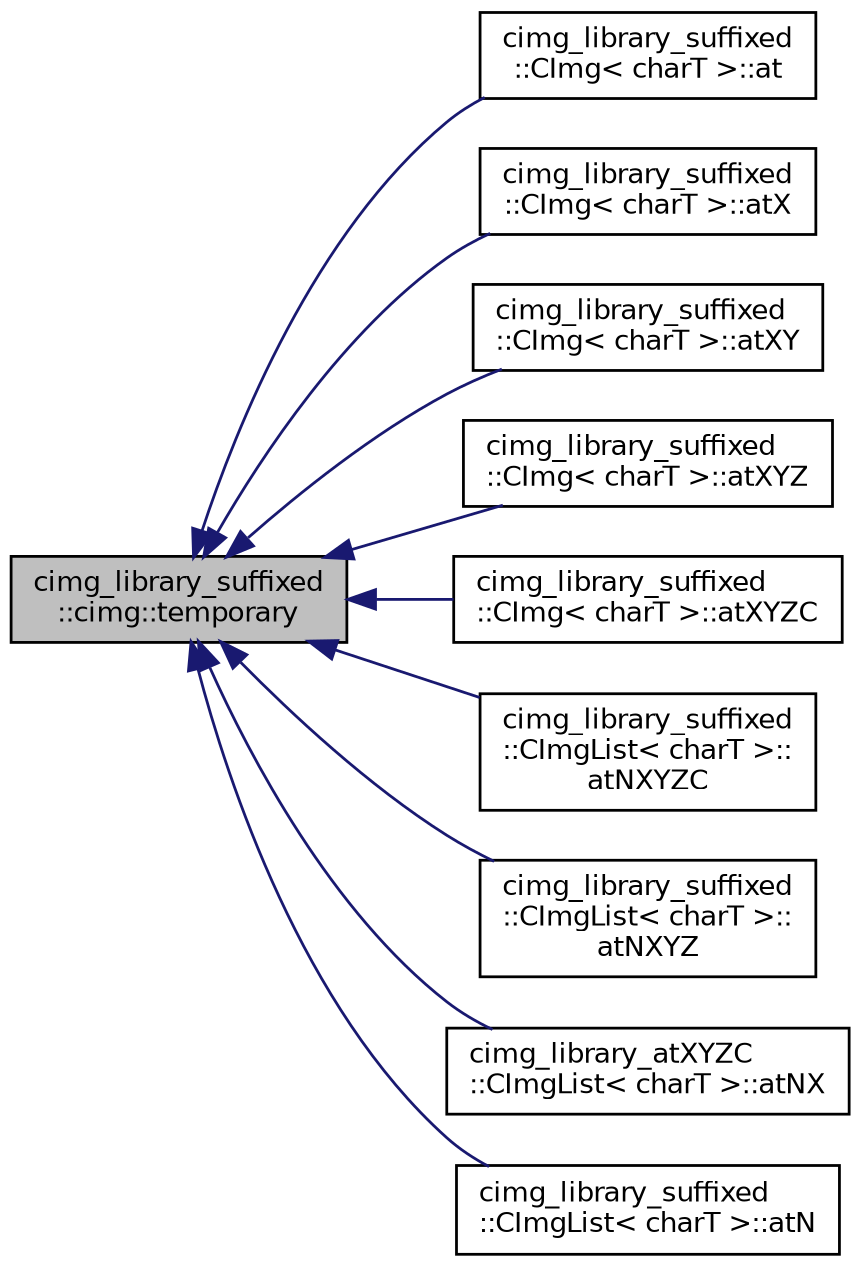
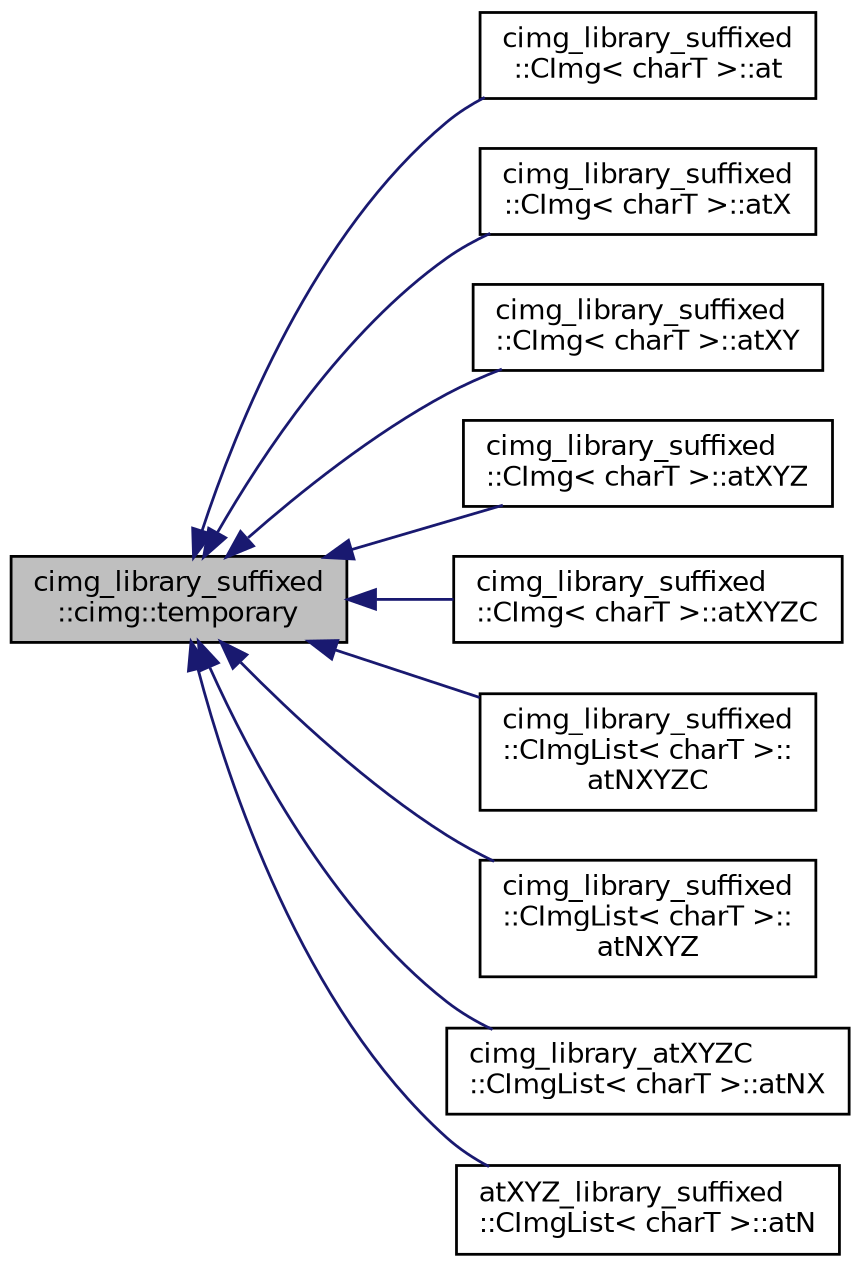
(648, 1210) -> (648, 1210)
